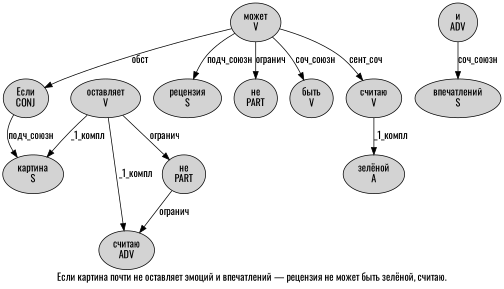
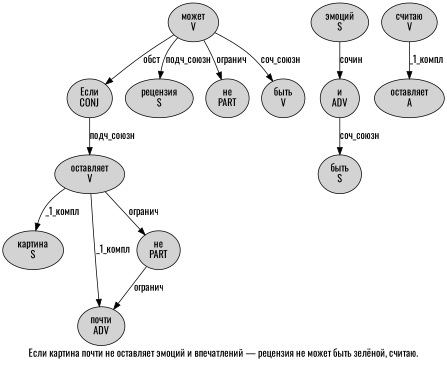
none -> (340, 22)
(323, 45) -> none
(458, 98) -> (340, 174)
(7, 133) -> (90, 133)
(374, 174) -> (409, 98)
(127, 250) -> (101, 326)
